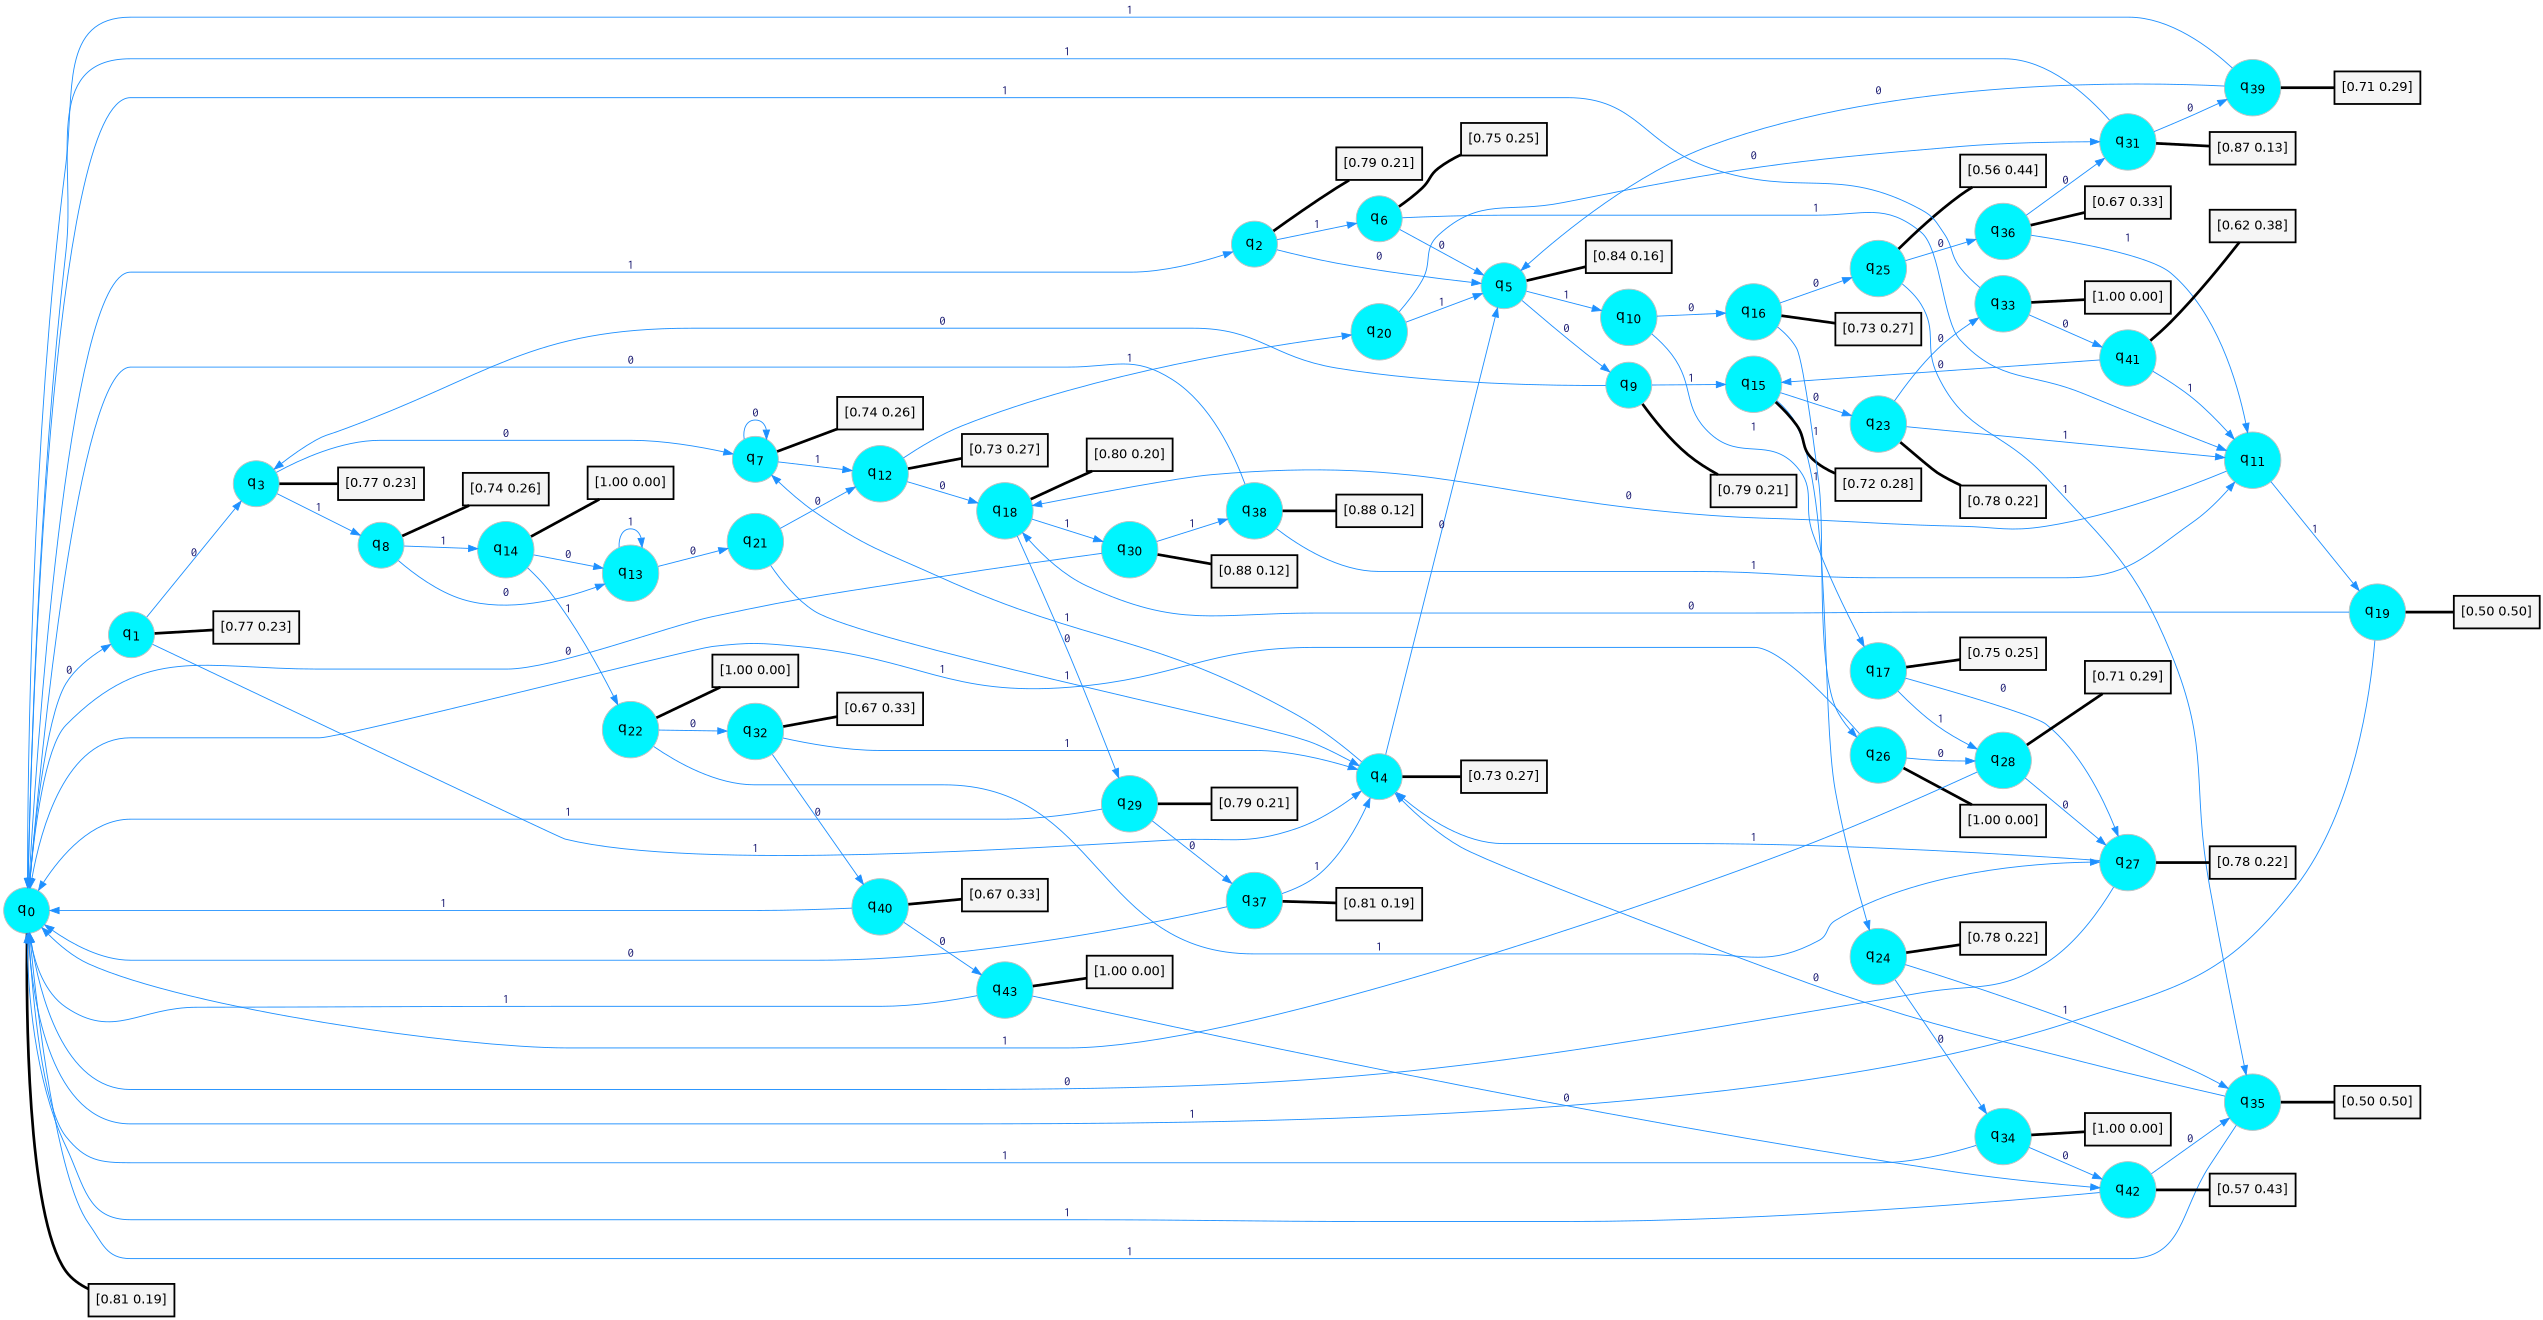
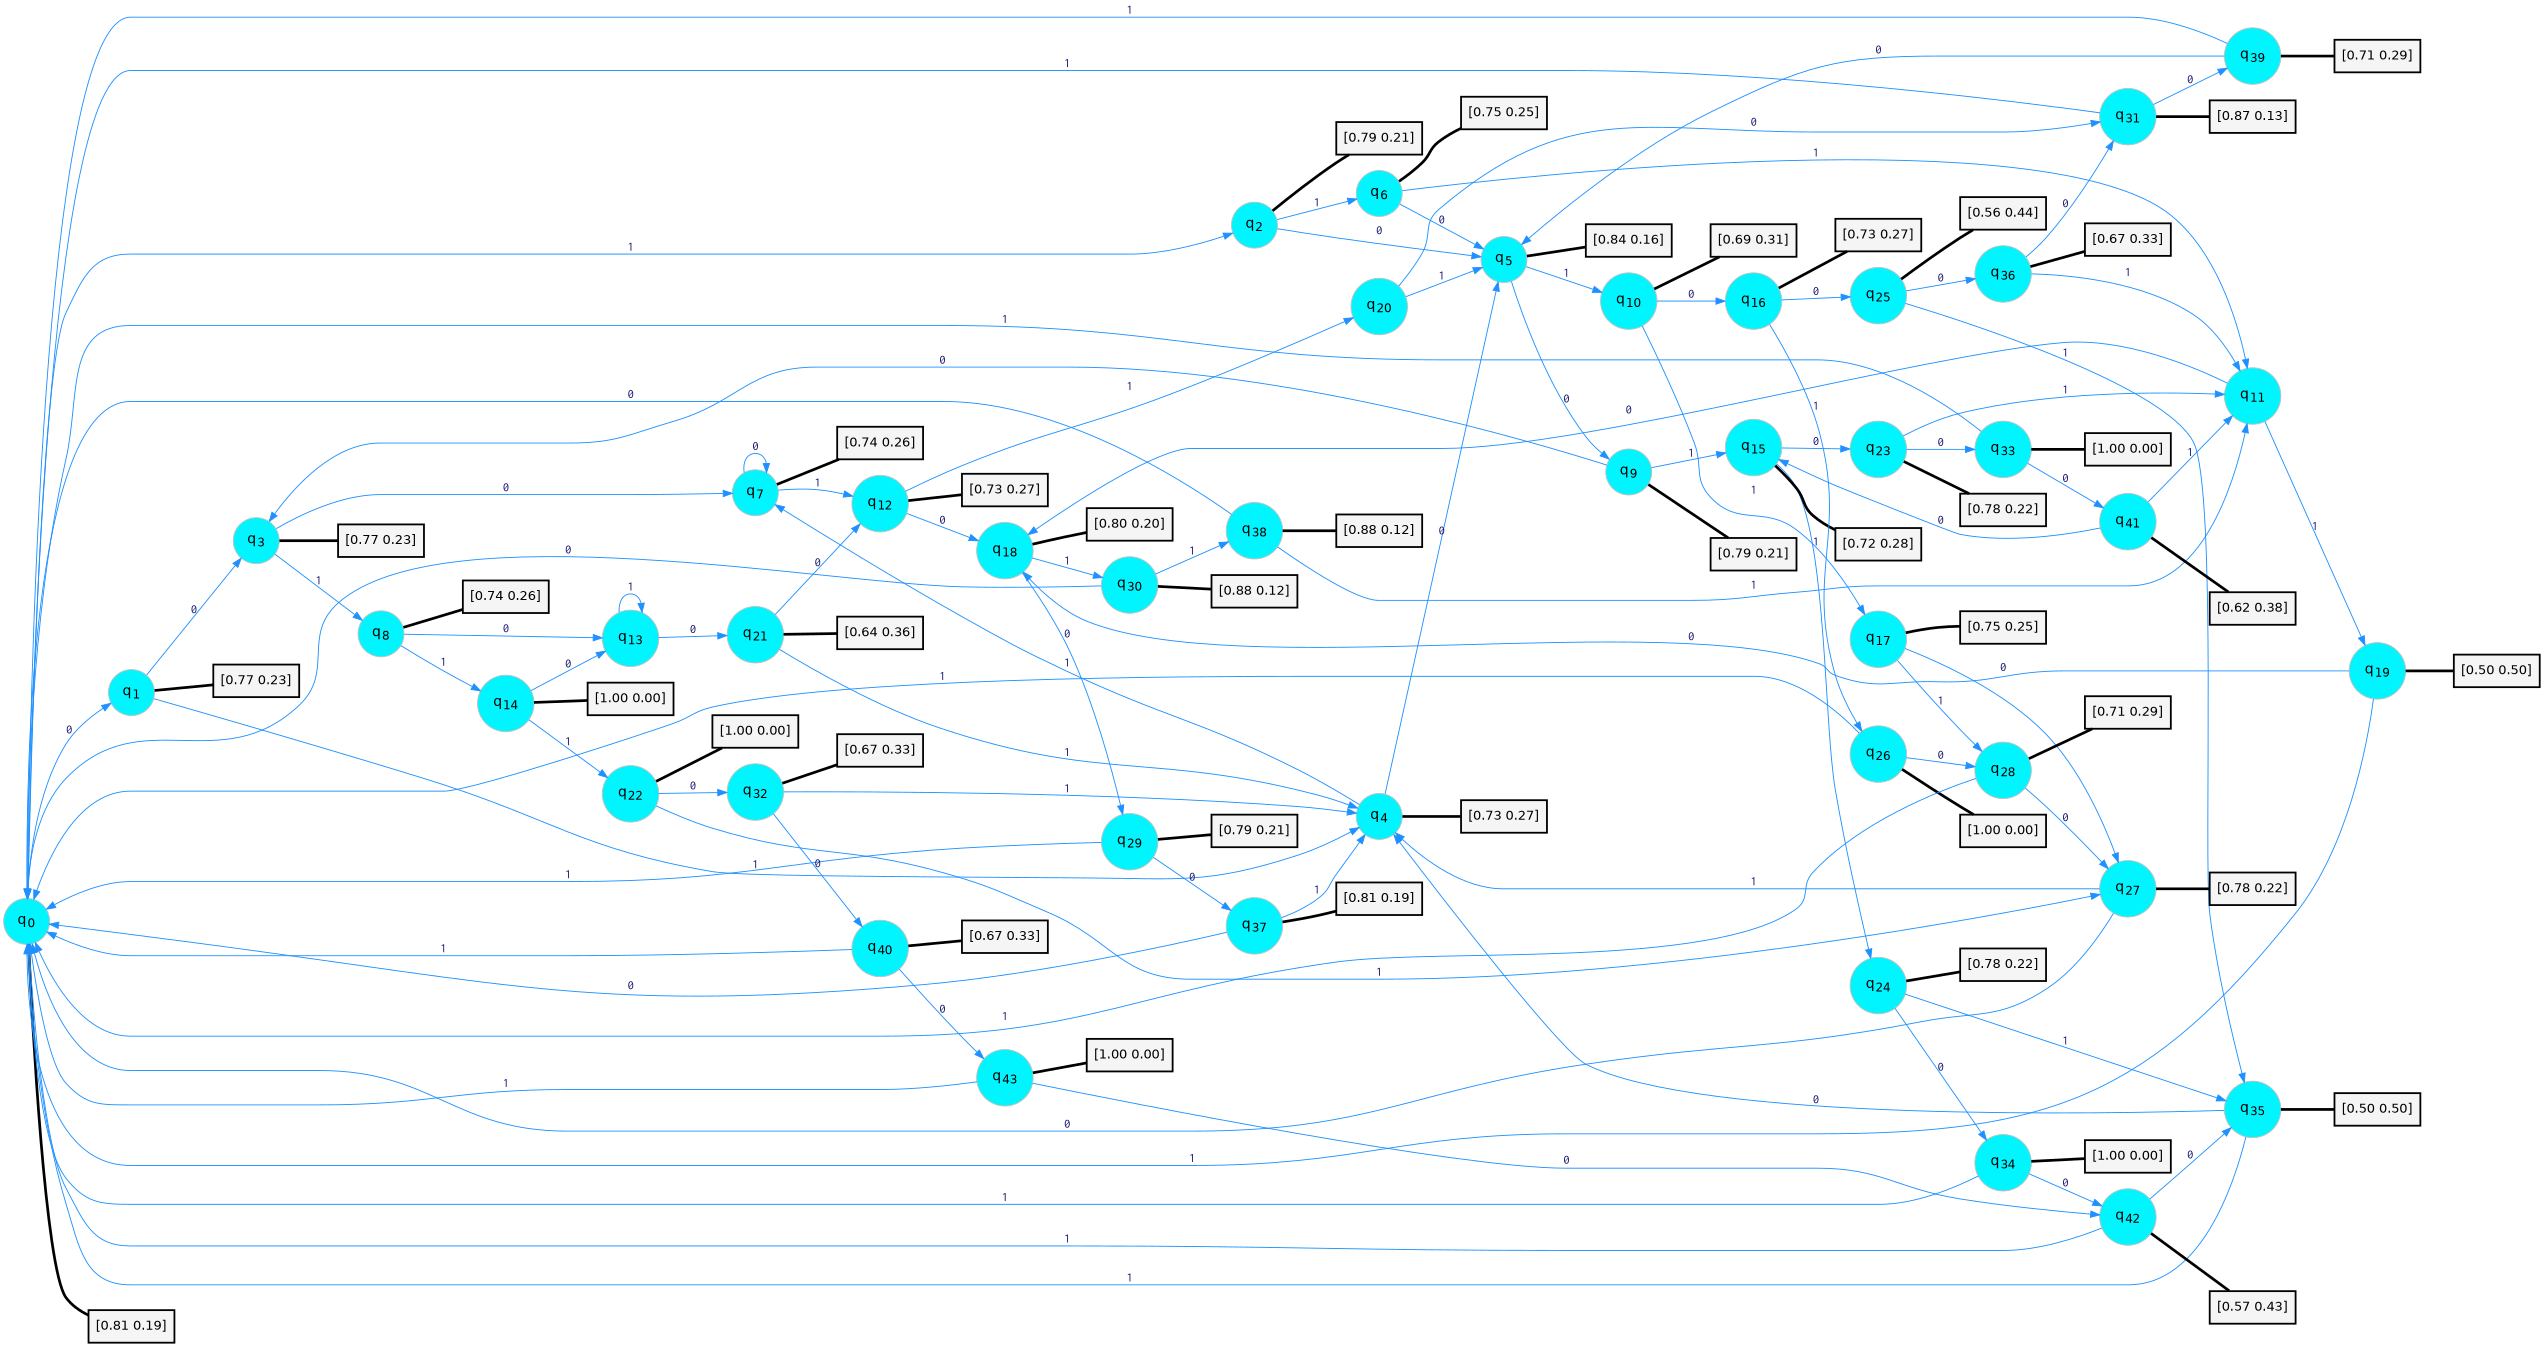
none -> (1754, 241)
none -> (880, 633)
